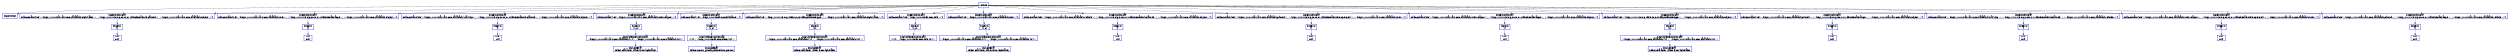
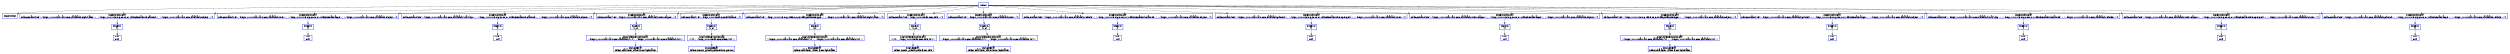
(983, 5) -> (983, 5)
none -> (913, 49)
